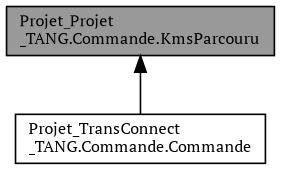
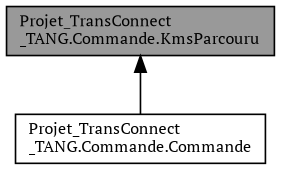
(140, 31) -> (140, 31)
